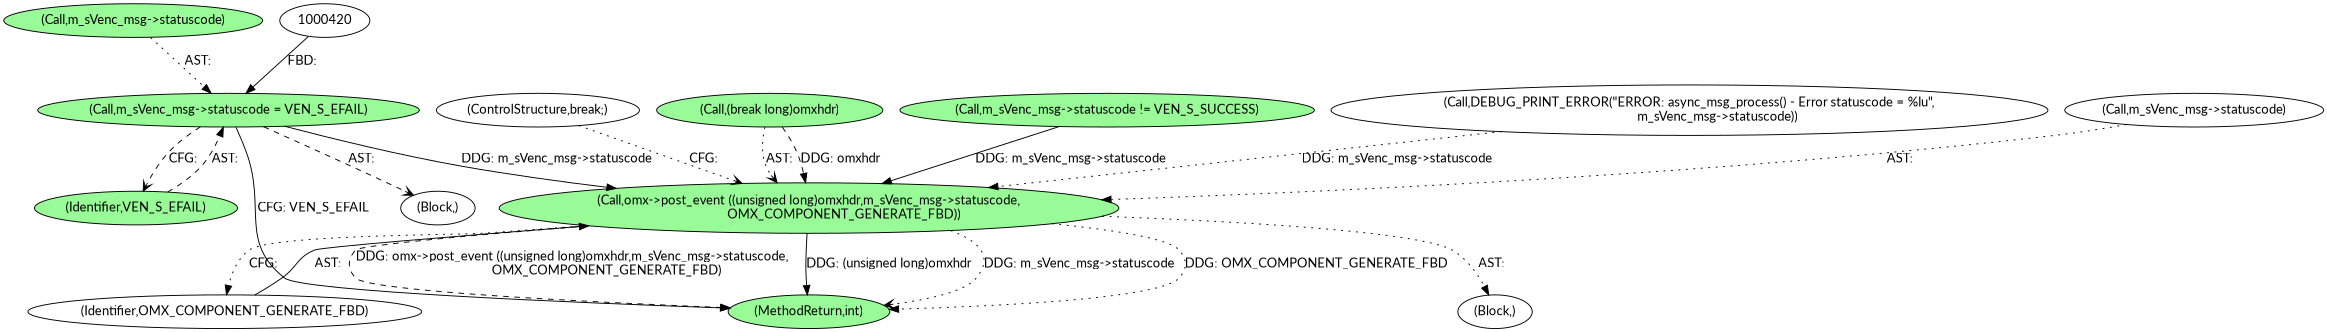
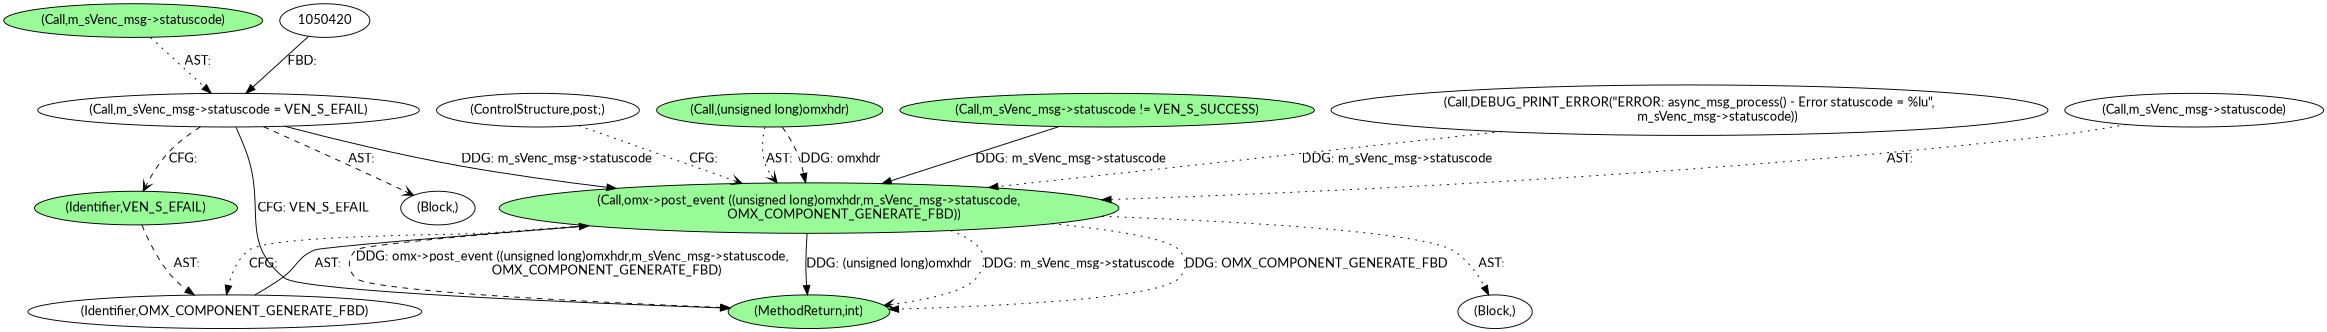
(325, 21) -> (325, 21)
(229, 110) -> (229, 110)
(538, 110) -> (538, 110)
(770, 110) -> (770, 110)
(199, 169) -> (160, 260)
